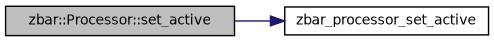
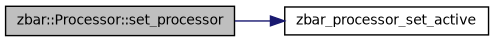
(120, 21) -> (120, 21)
